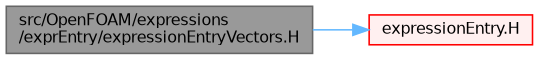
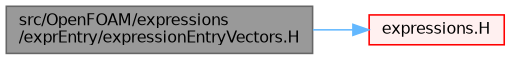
(451, 30) -> (437, 30)
